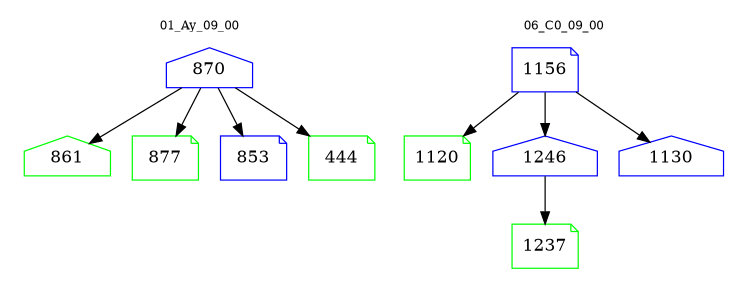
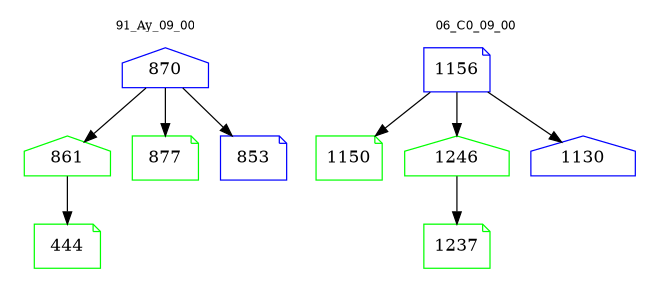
(200, 26) -> (156, 26)
(267, 108) -> (67, 194)
(437, 158) -> (349, 158)
(545, 158) -> (457, 158)
